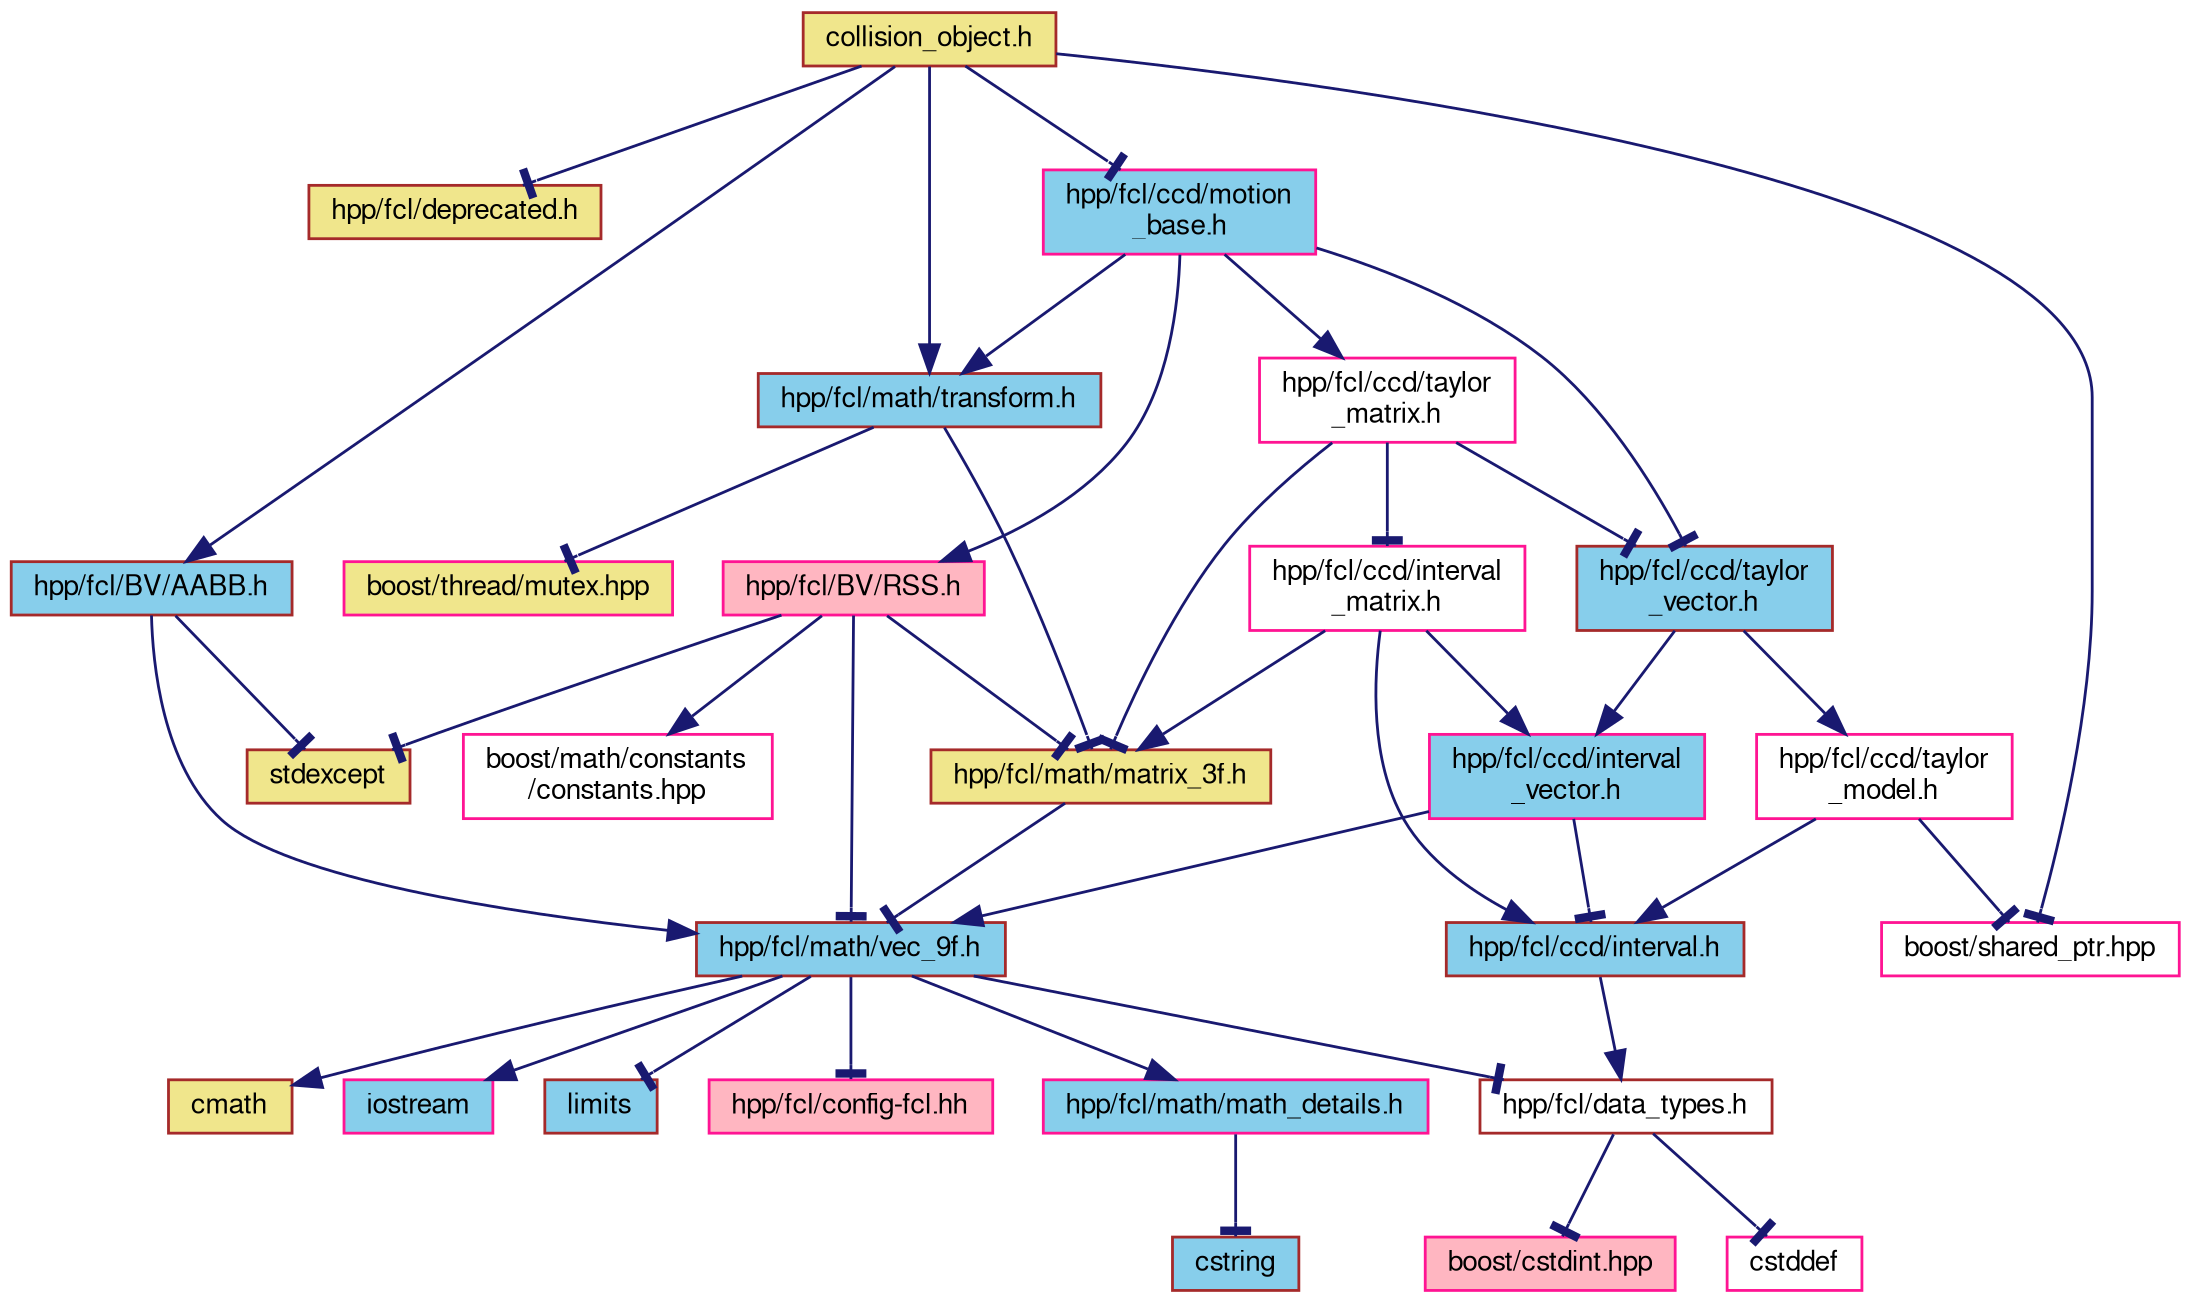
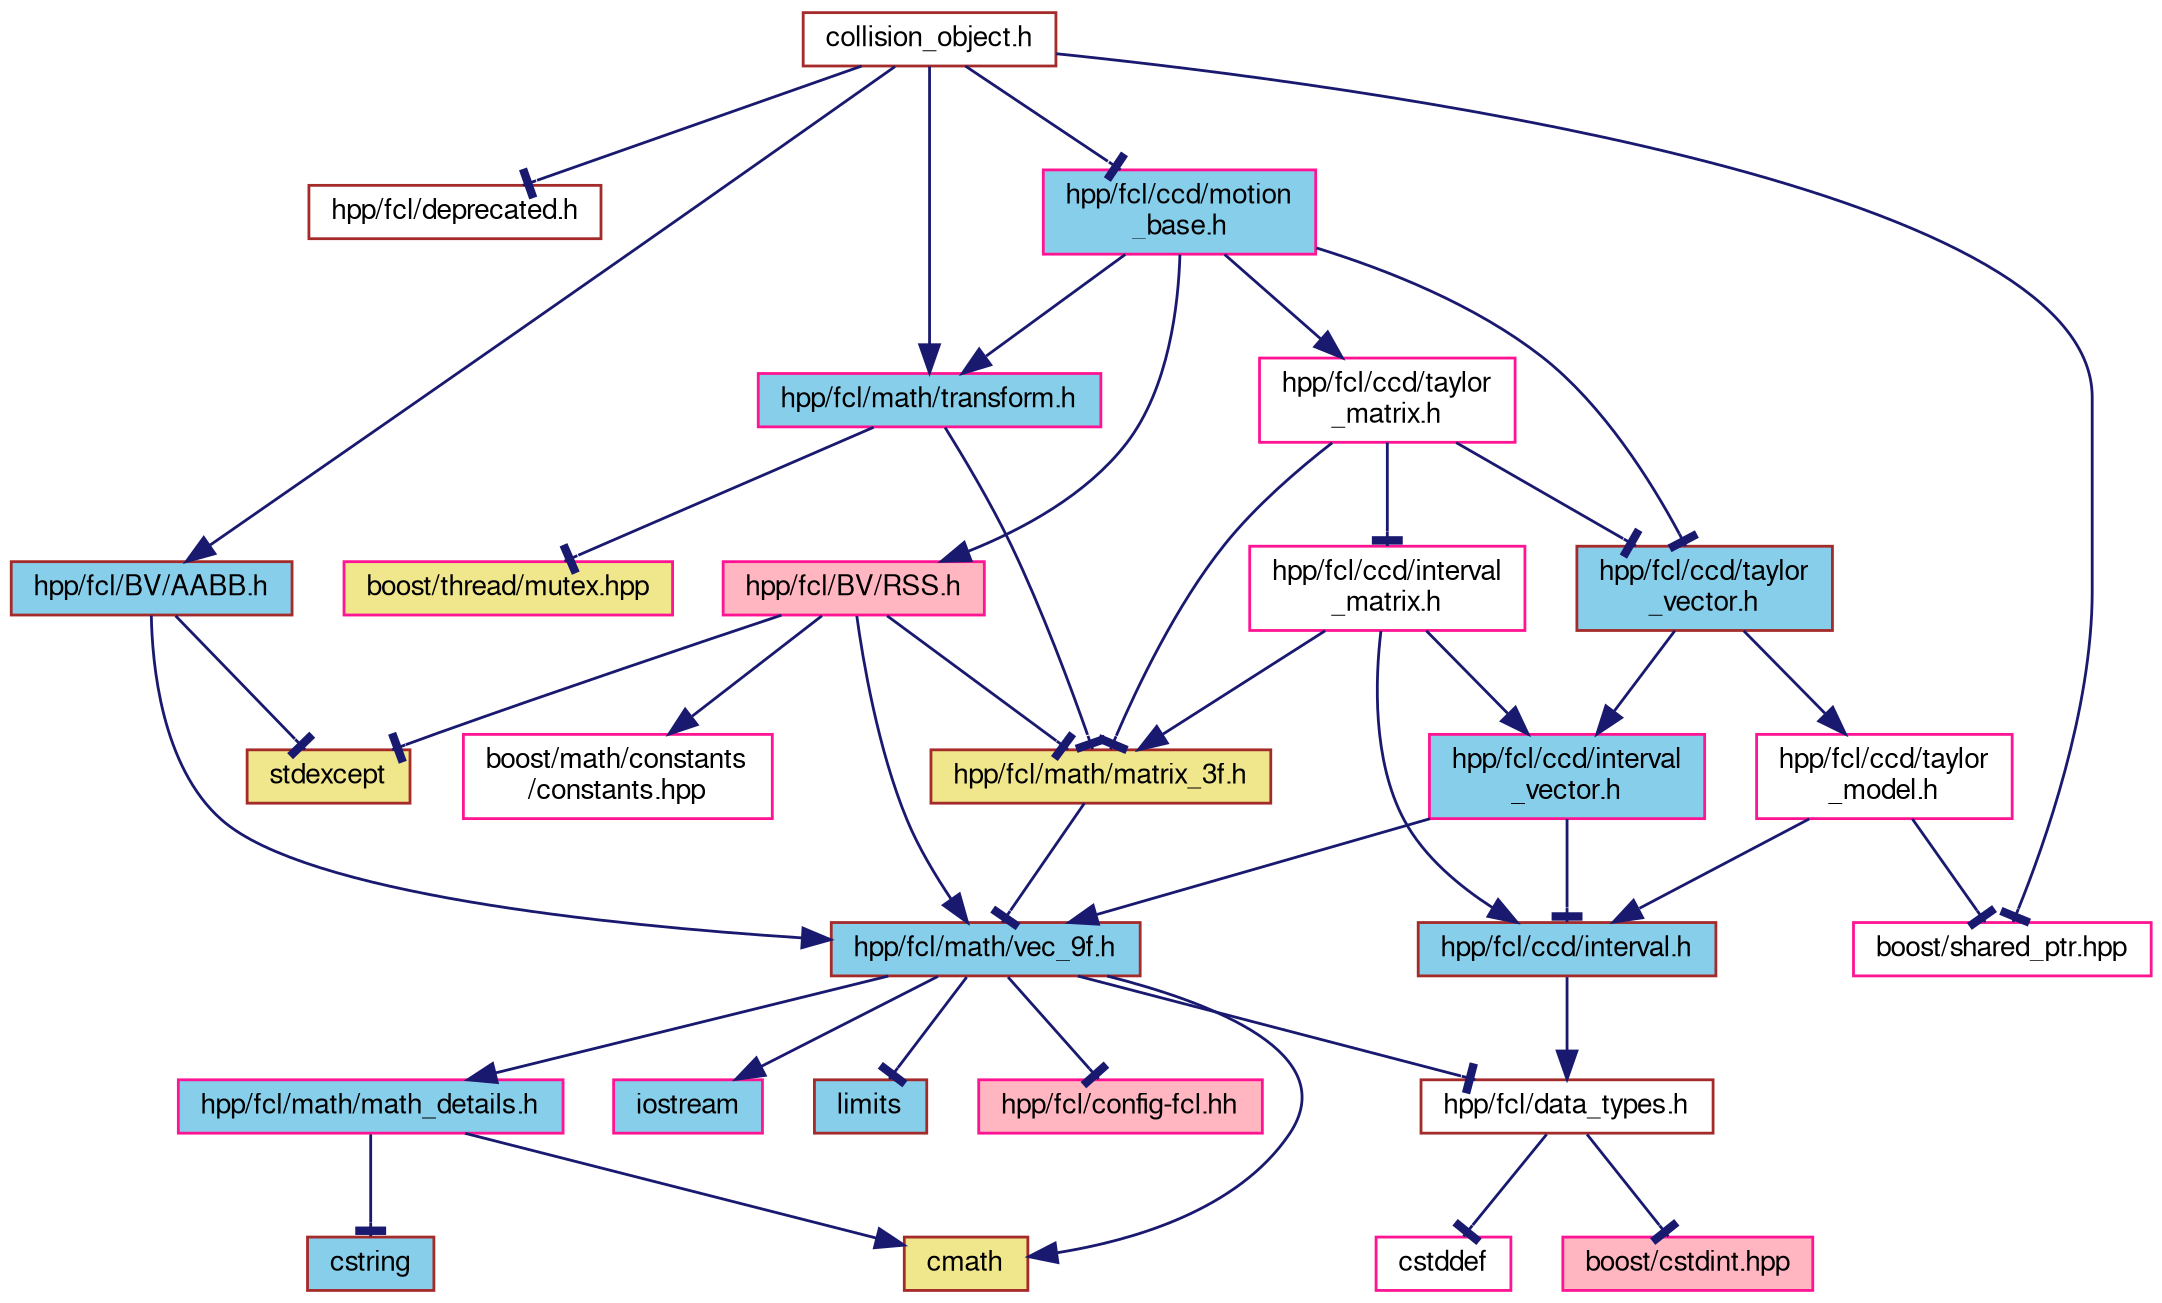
(930, 39) -> (930, 39)
(455, 212) -> (455, 212)
(930, 400) -> (930, 400)
(852, 762) -> (887, 764)
none -> (671, 1186)
